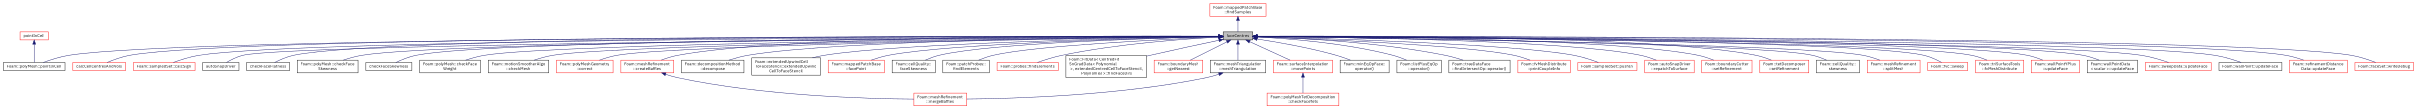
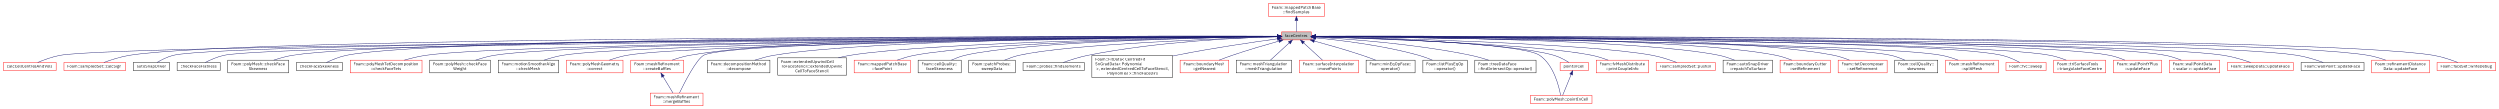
(1238, 36) -> (1296, 36)
none -> (1443, 42)
(34, 66) -> (1561, 99)
(966, 66) -> (992, 66)
(1028, 66) -> (1054, 66)
(1669, 66) -> (1748, 66)
(2000, 66) -> (2080, 66)
(2112, 66) -> (2194, 66)
(1303, 85) -> (840, 42)
(1094, 93) -> (968, 41)
